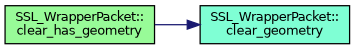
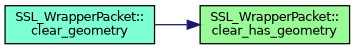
(171, 25) -> (171, 25)
